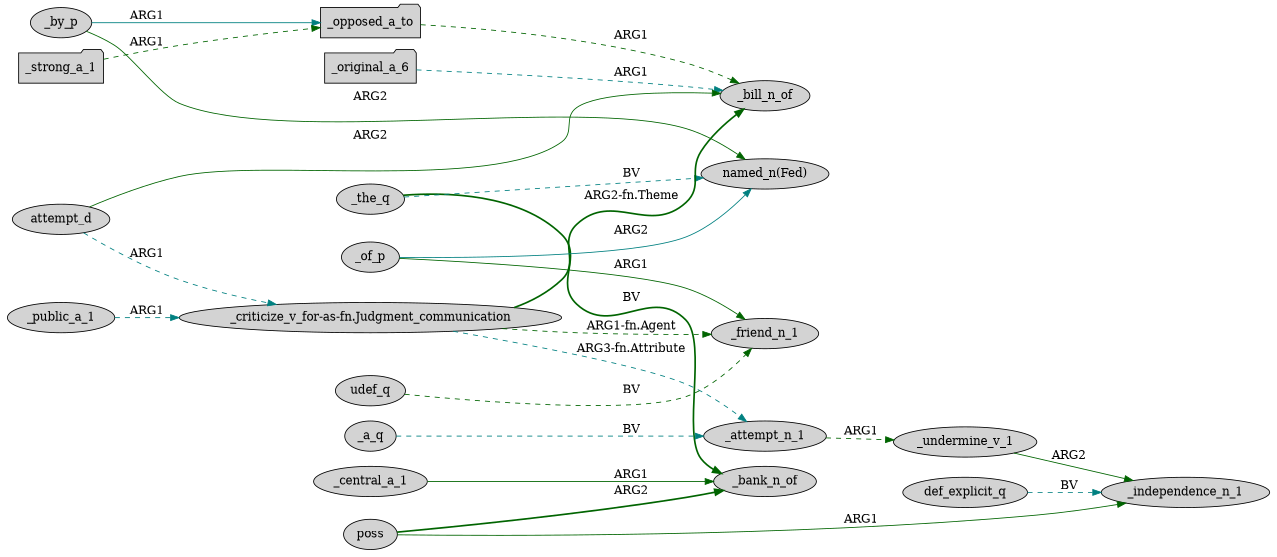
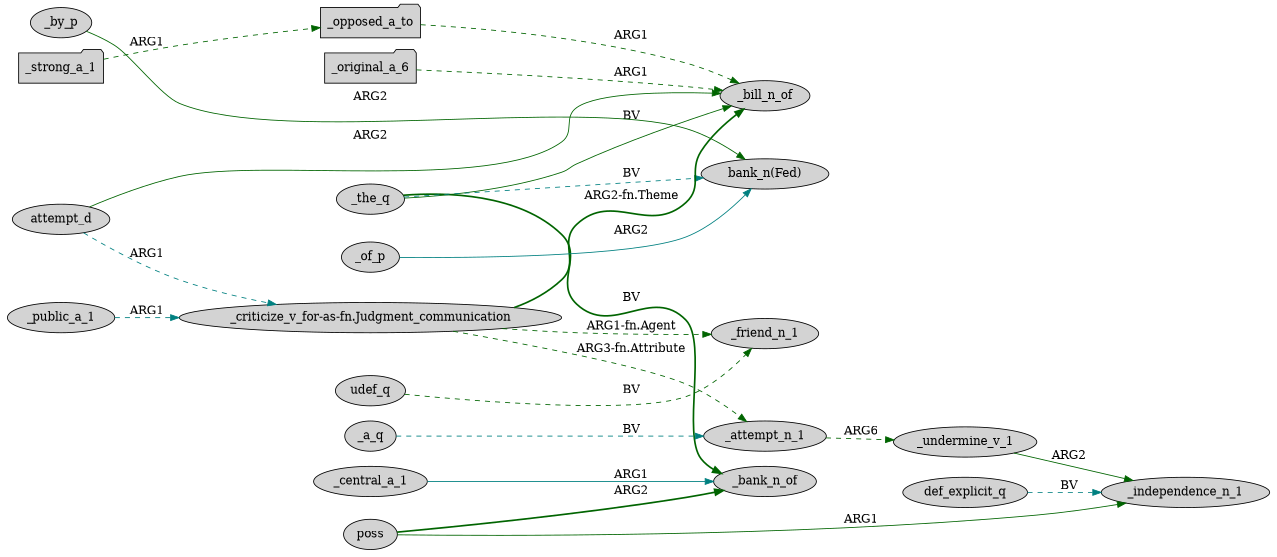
(202, 23) -> none
(565, 78) -> (565, 78)
none -> (568, 169)
(765, 174) -> (765, 174)
(581, 271) -> none
(601, 360) -> (601, 360)
(861, 431) -> (861, 431)
(566, 481) -> (566, 481)
